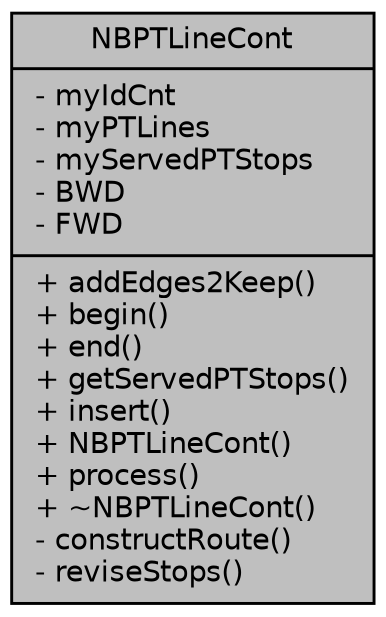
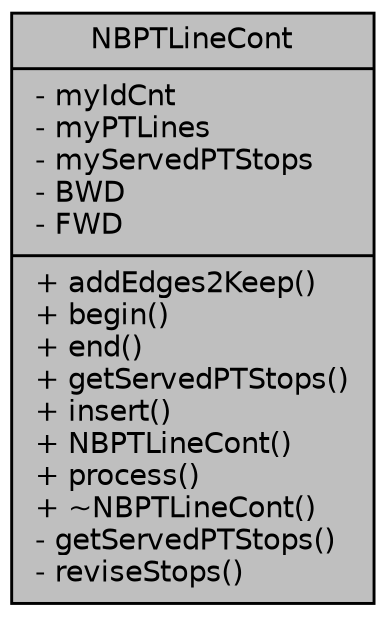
(164, 541) -> (186, 541)
